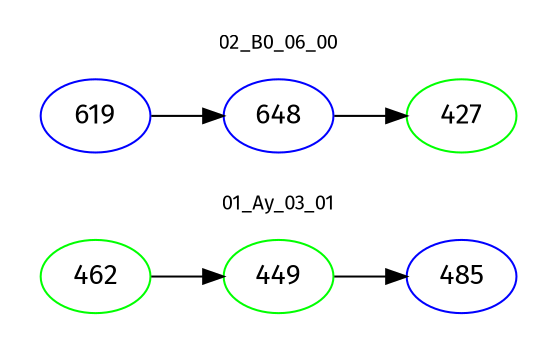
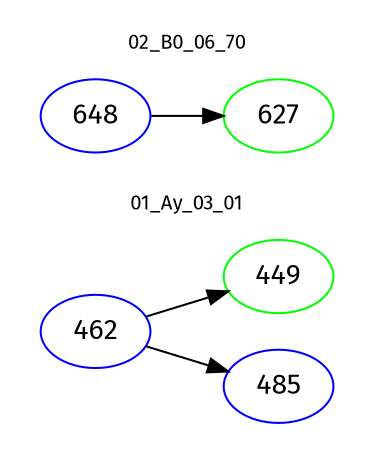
(279, 44) -> (187, 44)
(96, 116) -> none
(462, 116) -> (279, 116)
(96, 277) -> (96, 331)
(360, 277) -> (177, 356)
